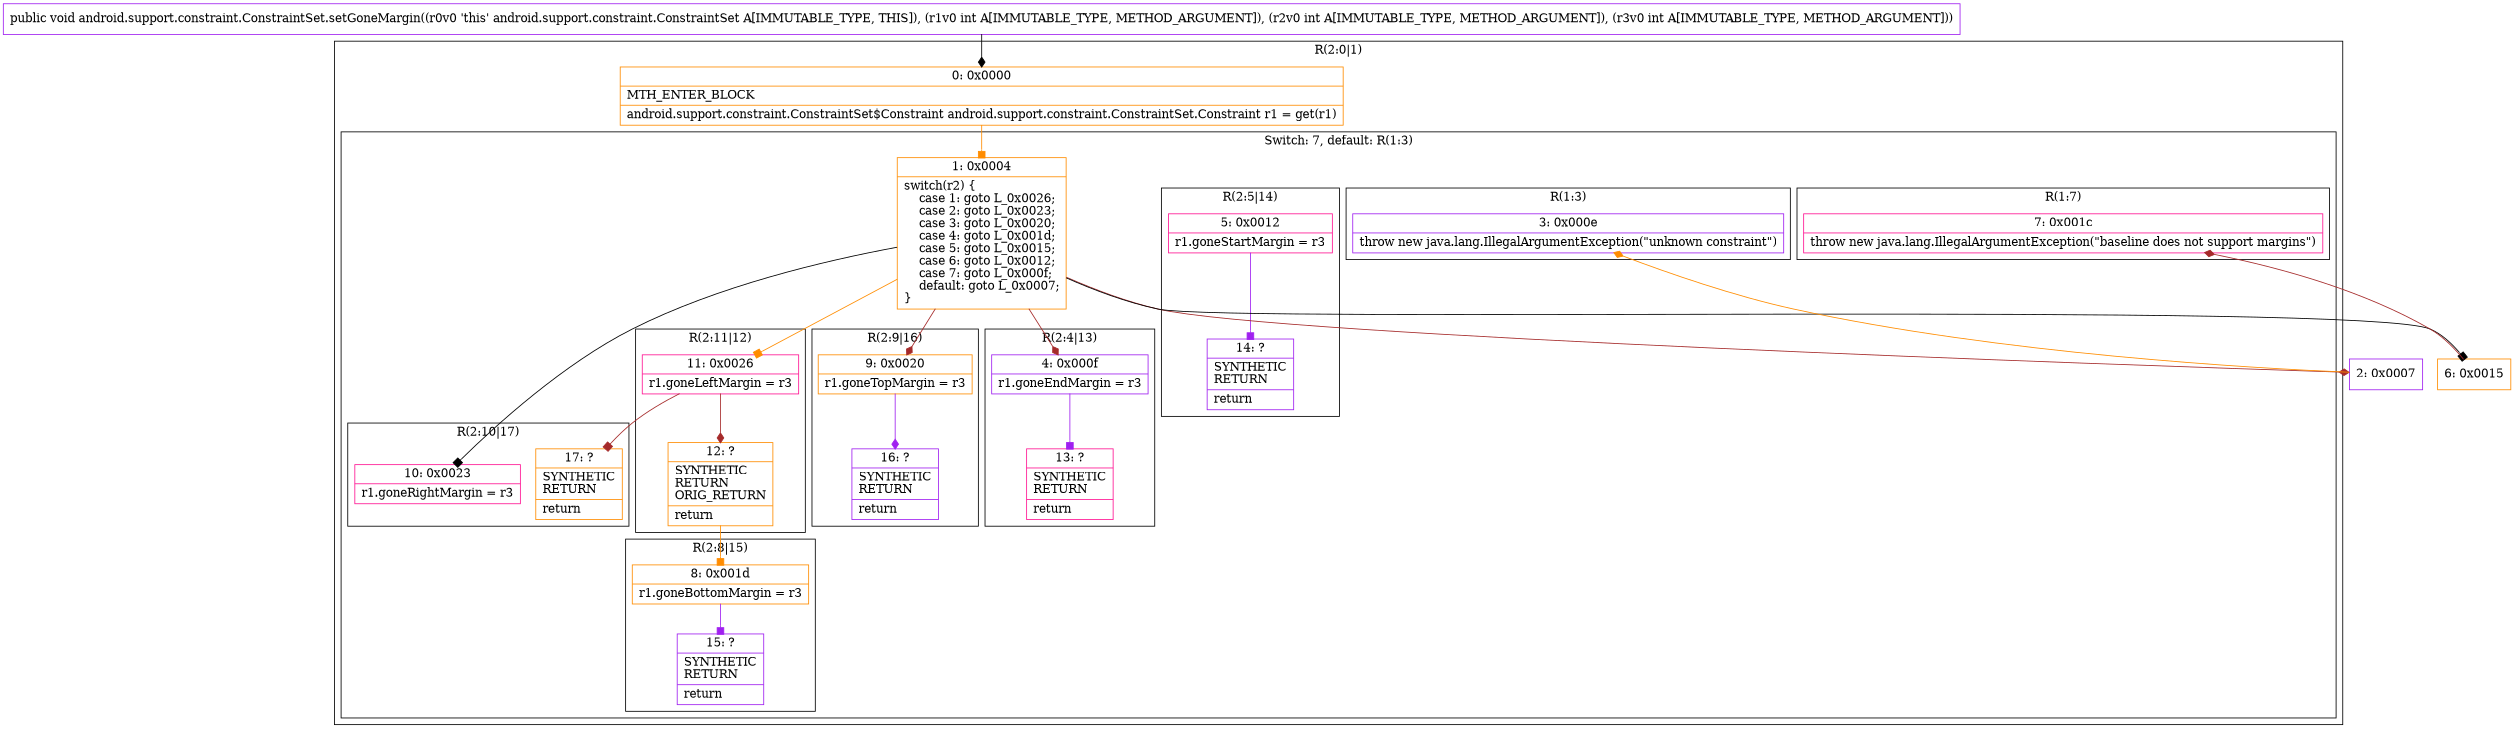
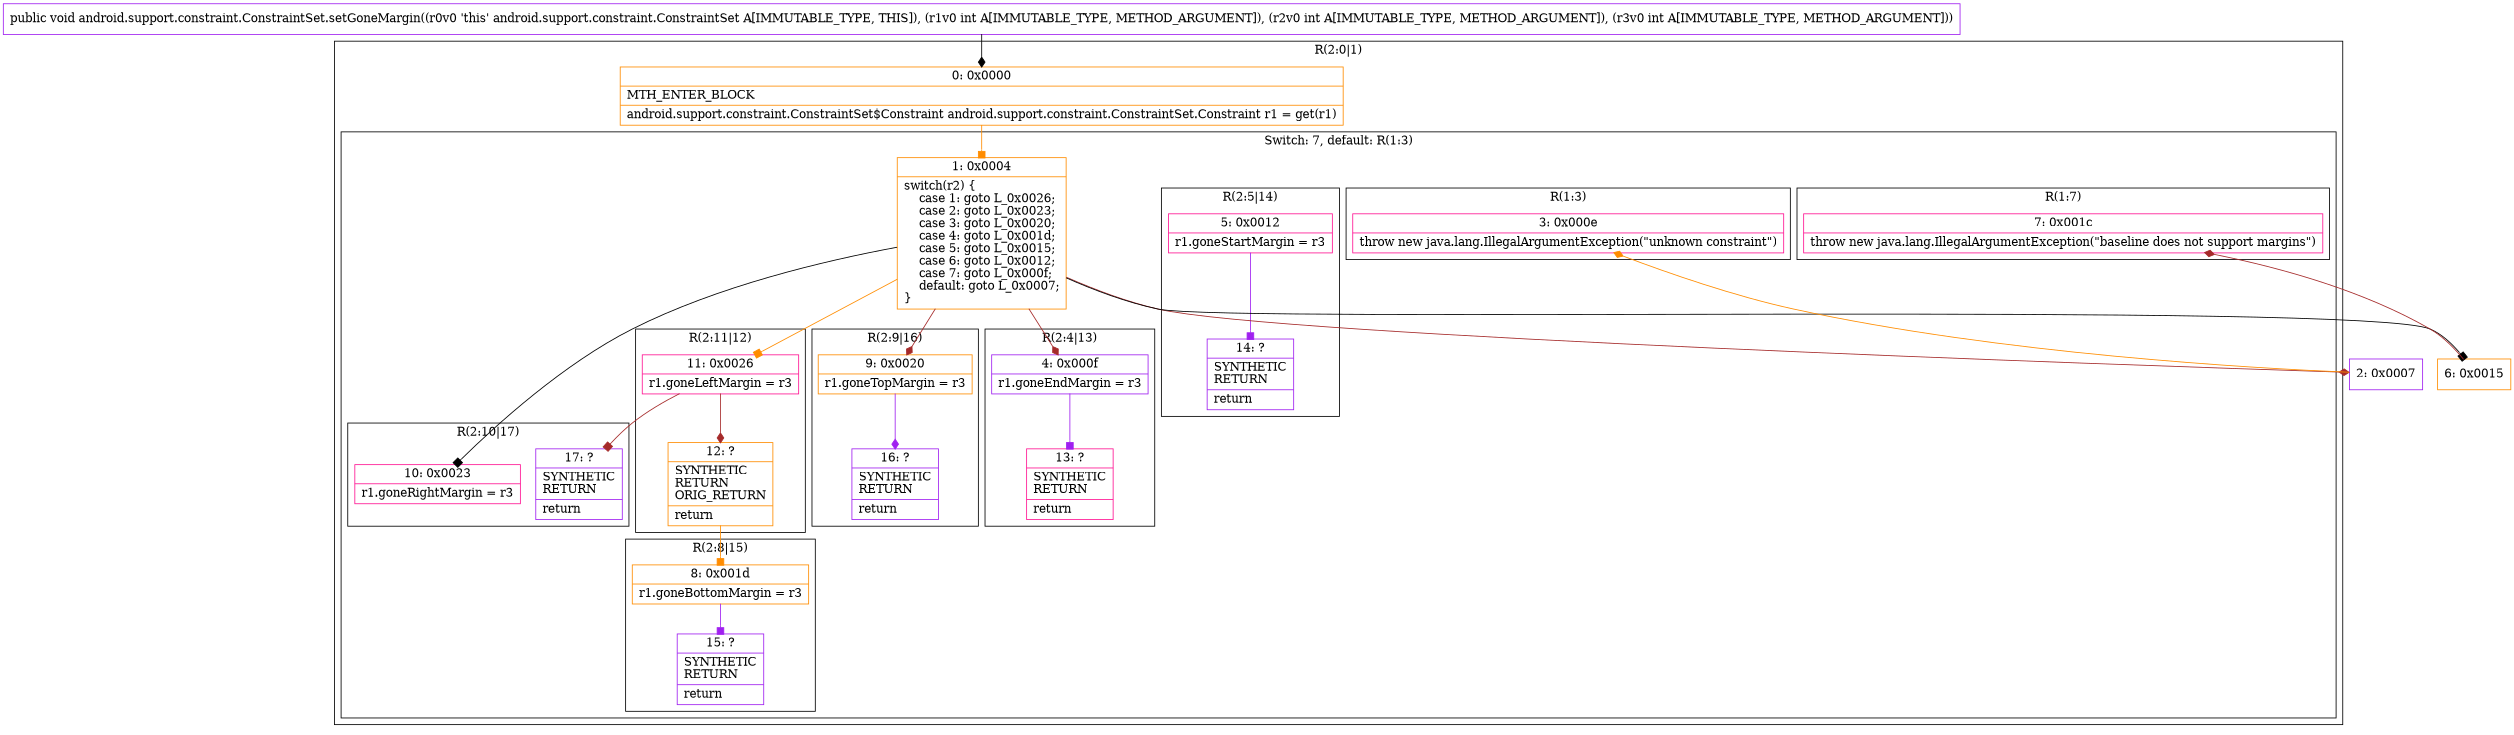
(1568, 233) -> (1568, 233)
(579, 484) -> (579, 484)
